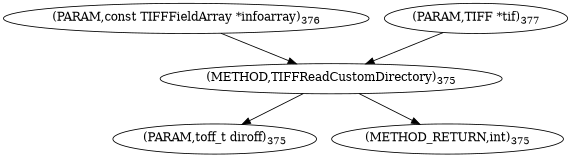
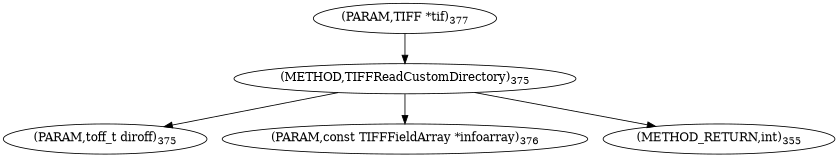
(255, 47) -> (405, 105)
(520, 138) -> (792, 138)
